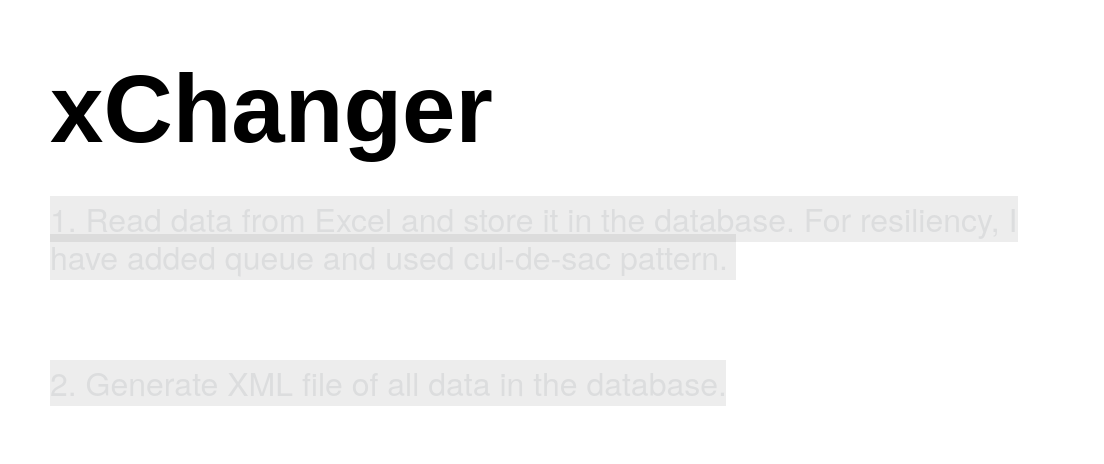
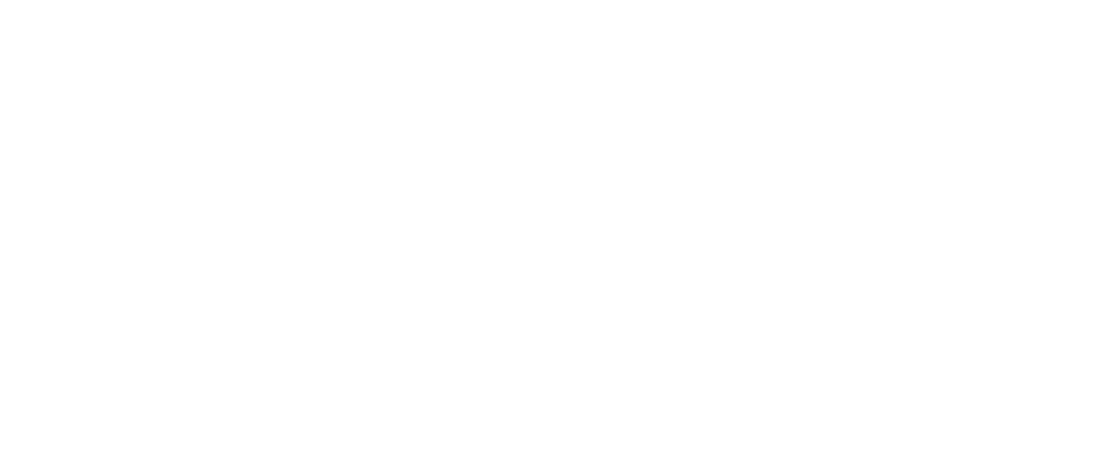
(551, 231) -> none
